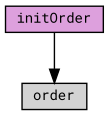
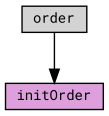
(54, 51) -> (54, 51)
